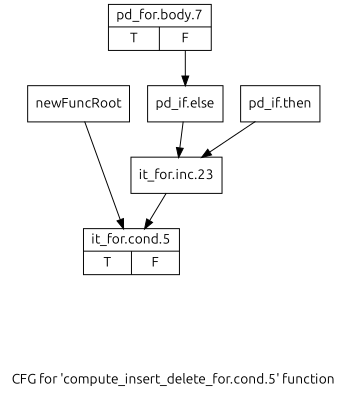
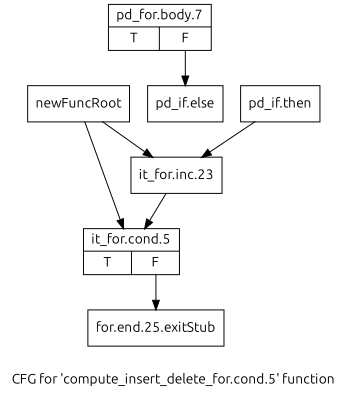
(182, 135) -> (123, 137)
none -> (156, 328)
